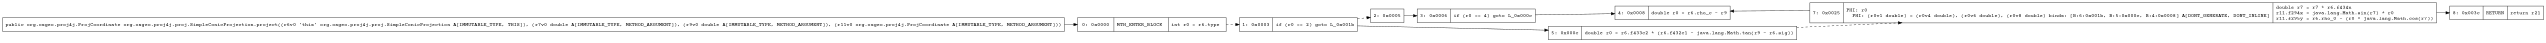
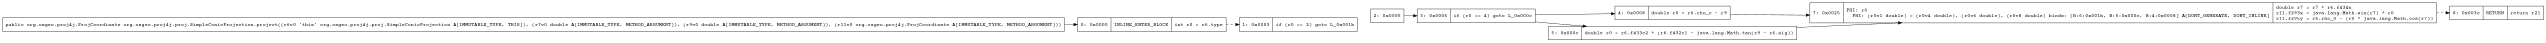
(1772, 11) -> (1768, 15)
(2335, 13) -> (2335, 13)
(2441, 13) -> (2441, 13)
(1362, 18) -> none
(1140, 24) -> (1141, 24)
(1847, 25) -> (1847, 25)
(1451, 28) -> (1559, 24)
